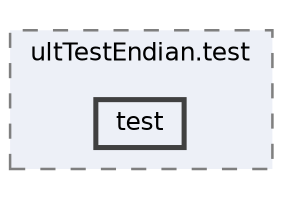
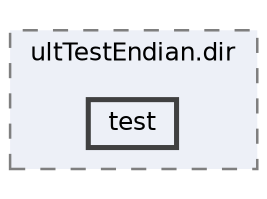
(141, 54) -> (134, 54)
